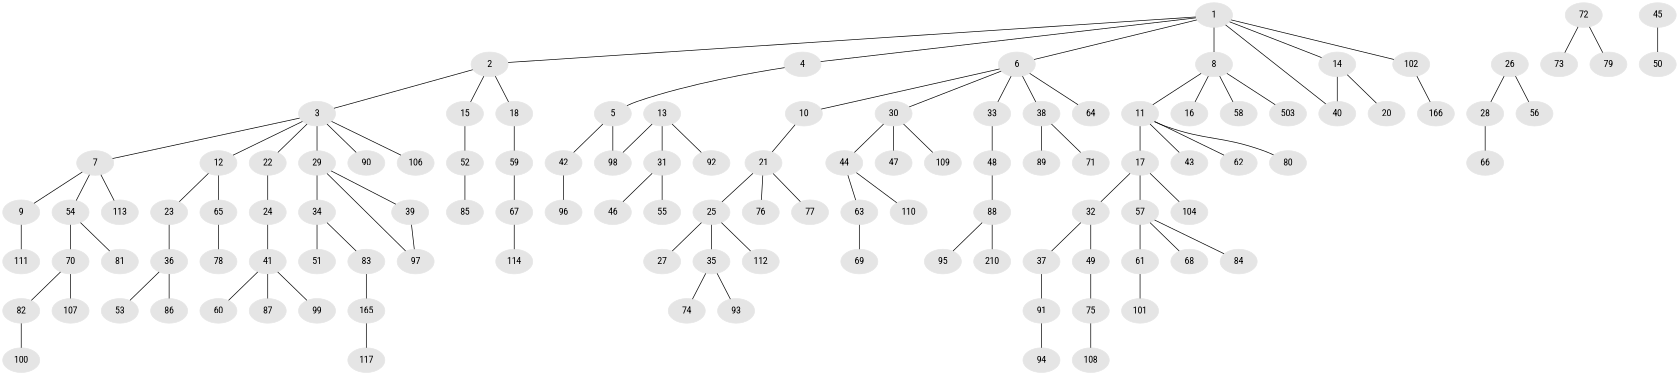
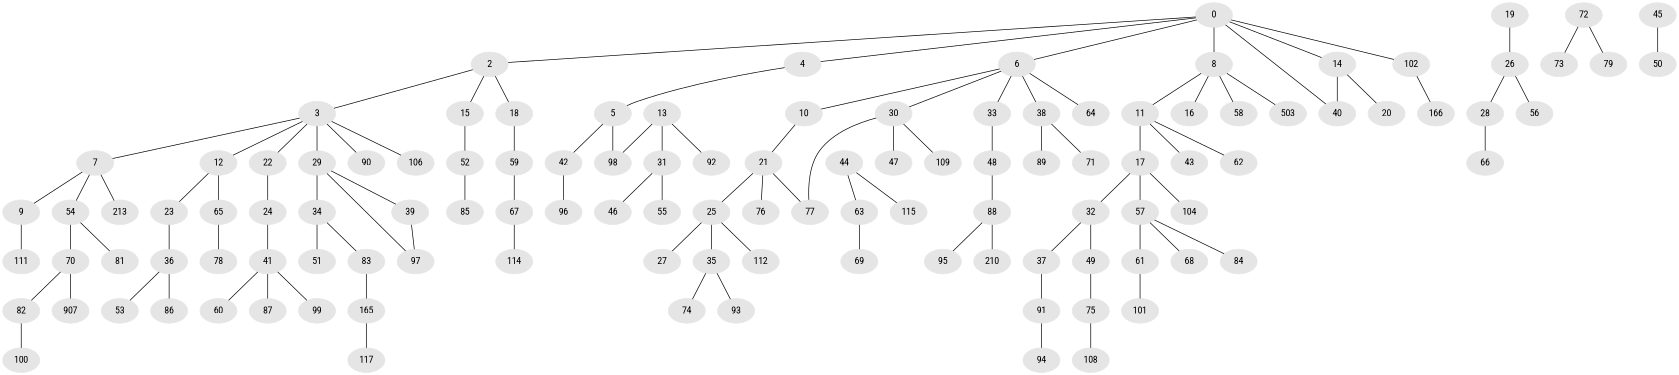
(1214, 15) -> (1214, 15)
none -> (1510, 15)
(869, 138) -> (825, 145)
(1288, 163) -> none
(120, 212) -> (120, 212)
(909, 212) -> (909, 212)
(71, 311) -> (71, 311)
